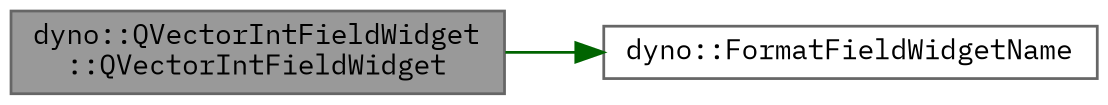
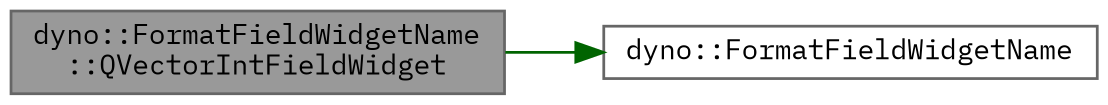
(258, 52) -> (258, 52)
